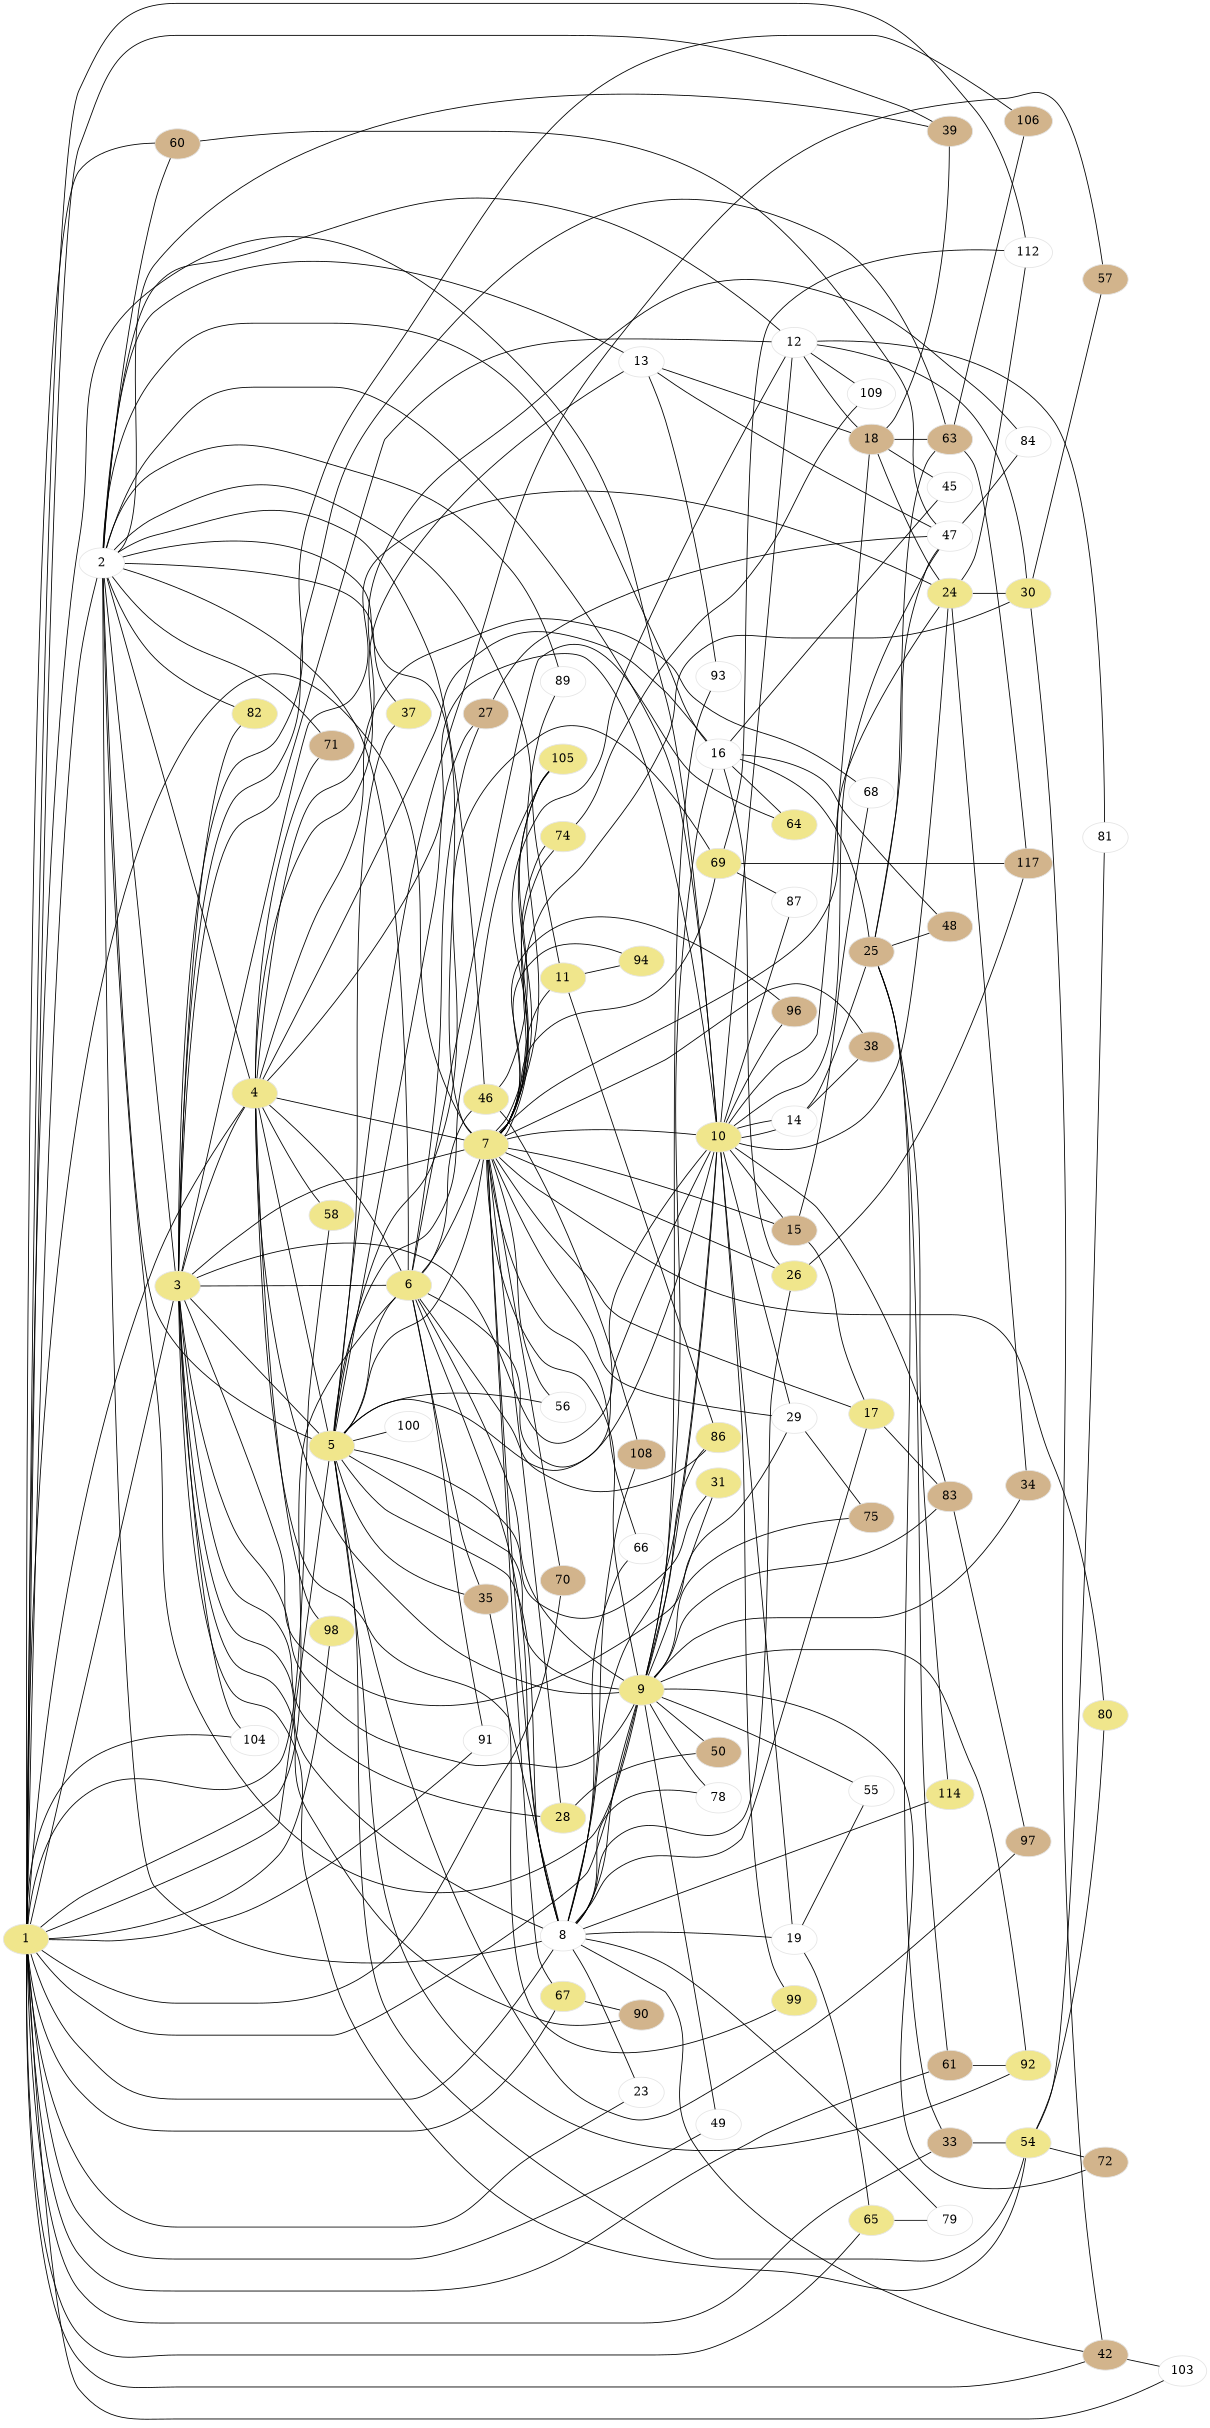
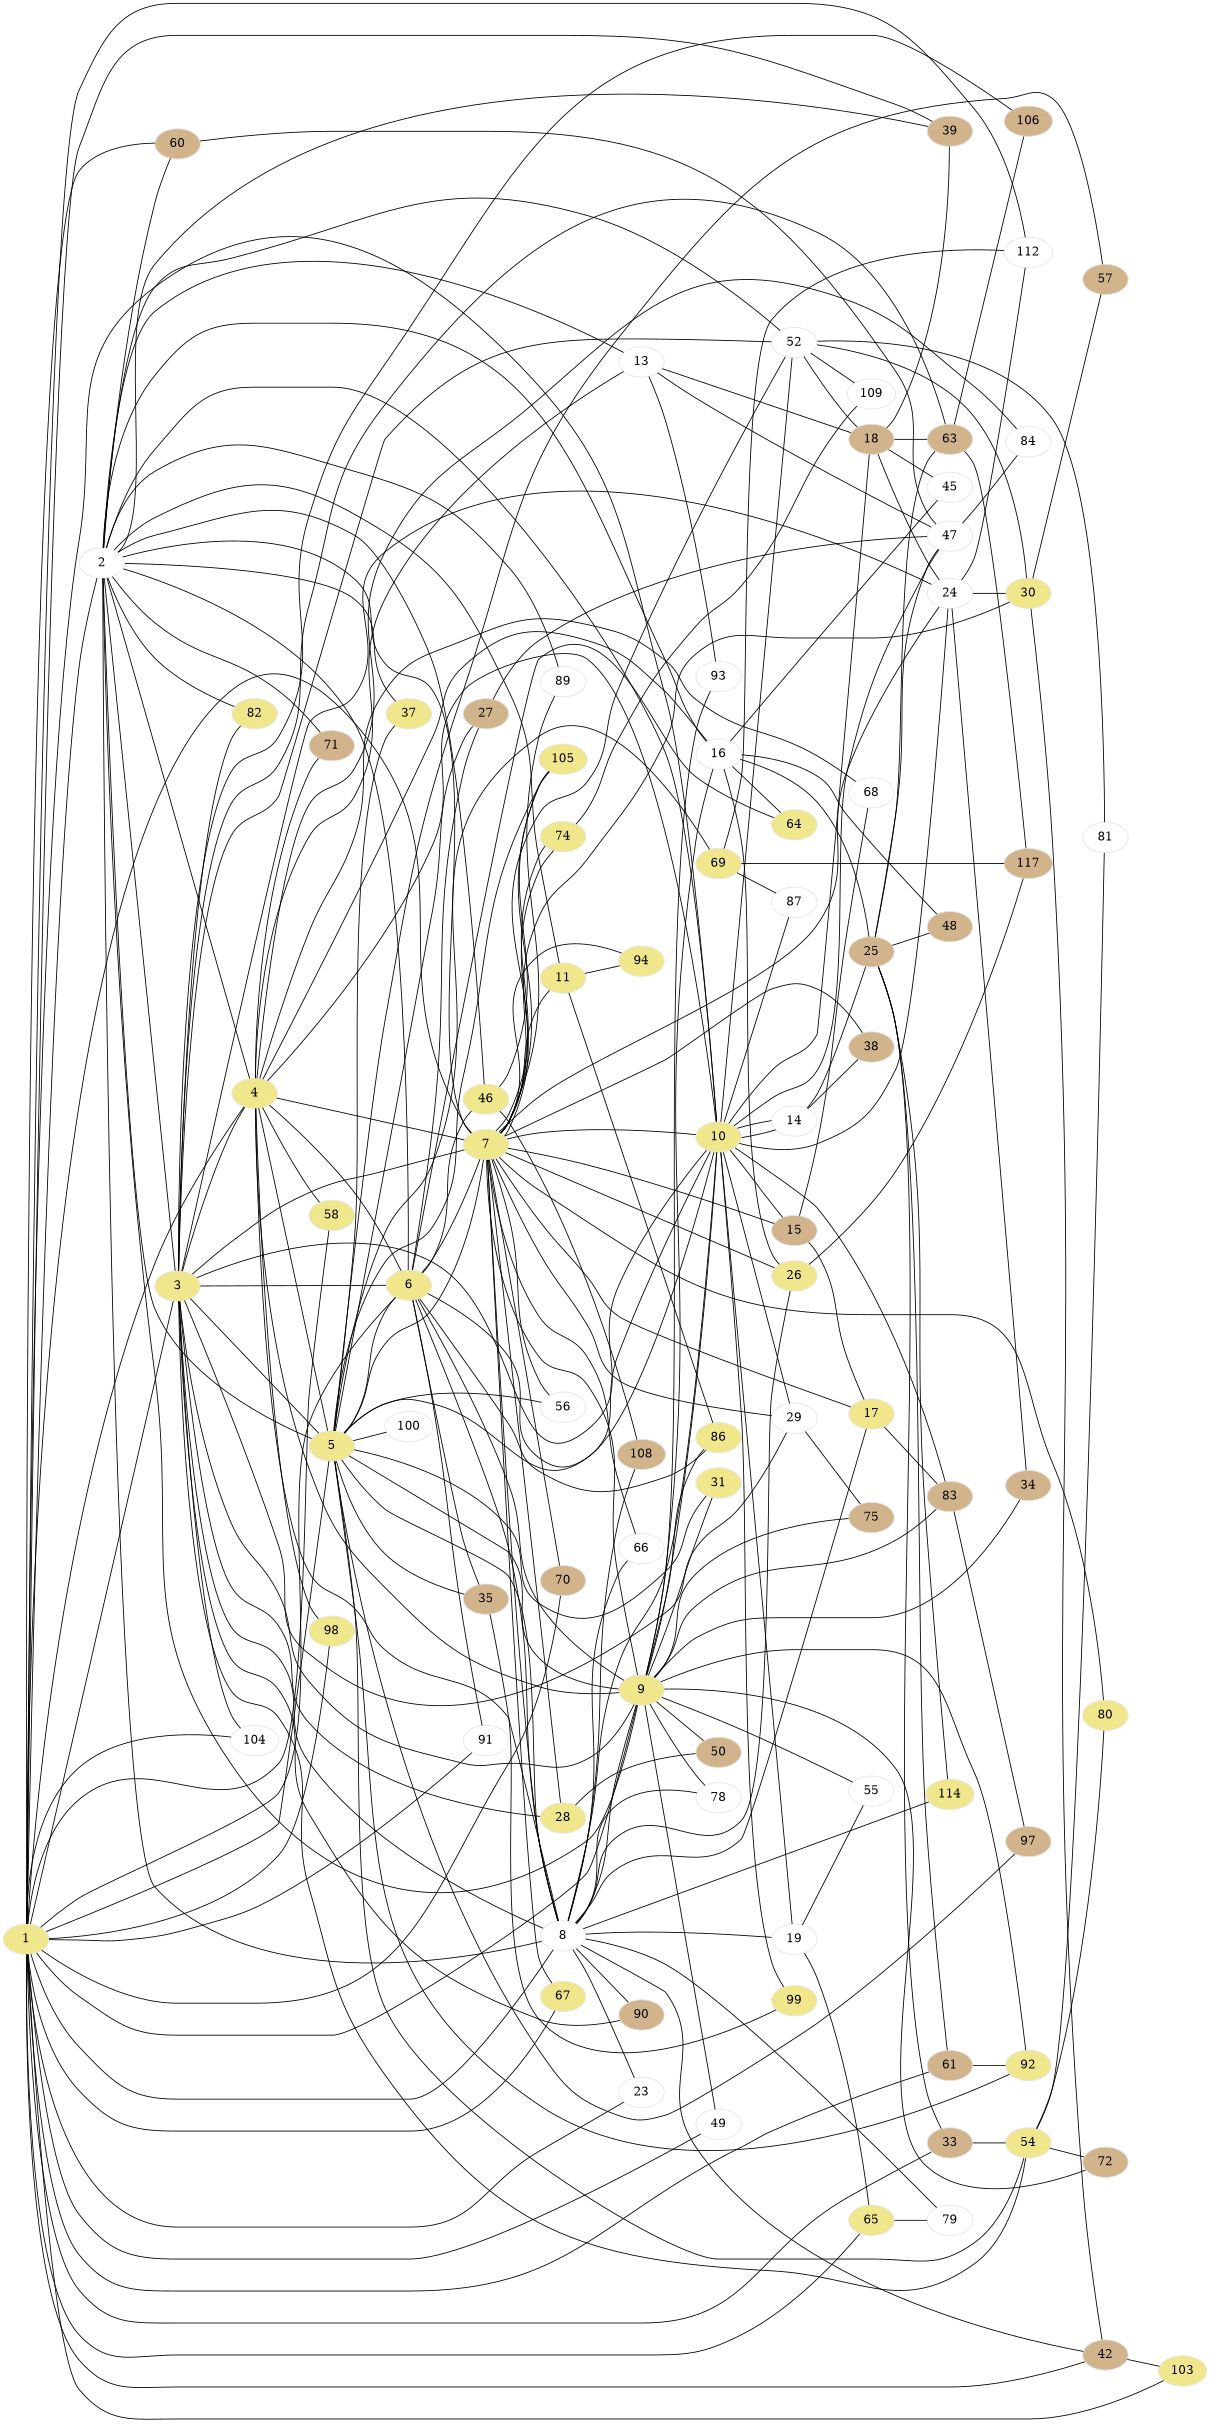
(794, 343) -> (794, 343)
(950, 593) -> (950, 593)
(608, 1009) -> none
(794, 1012) -> none
(595, 2004) -> (602, 1975)
(1183, 2371) -> (1183, 2371)
